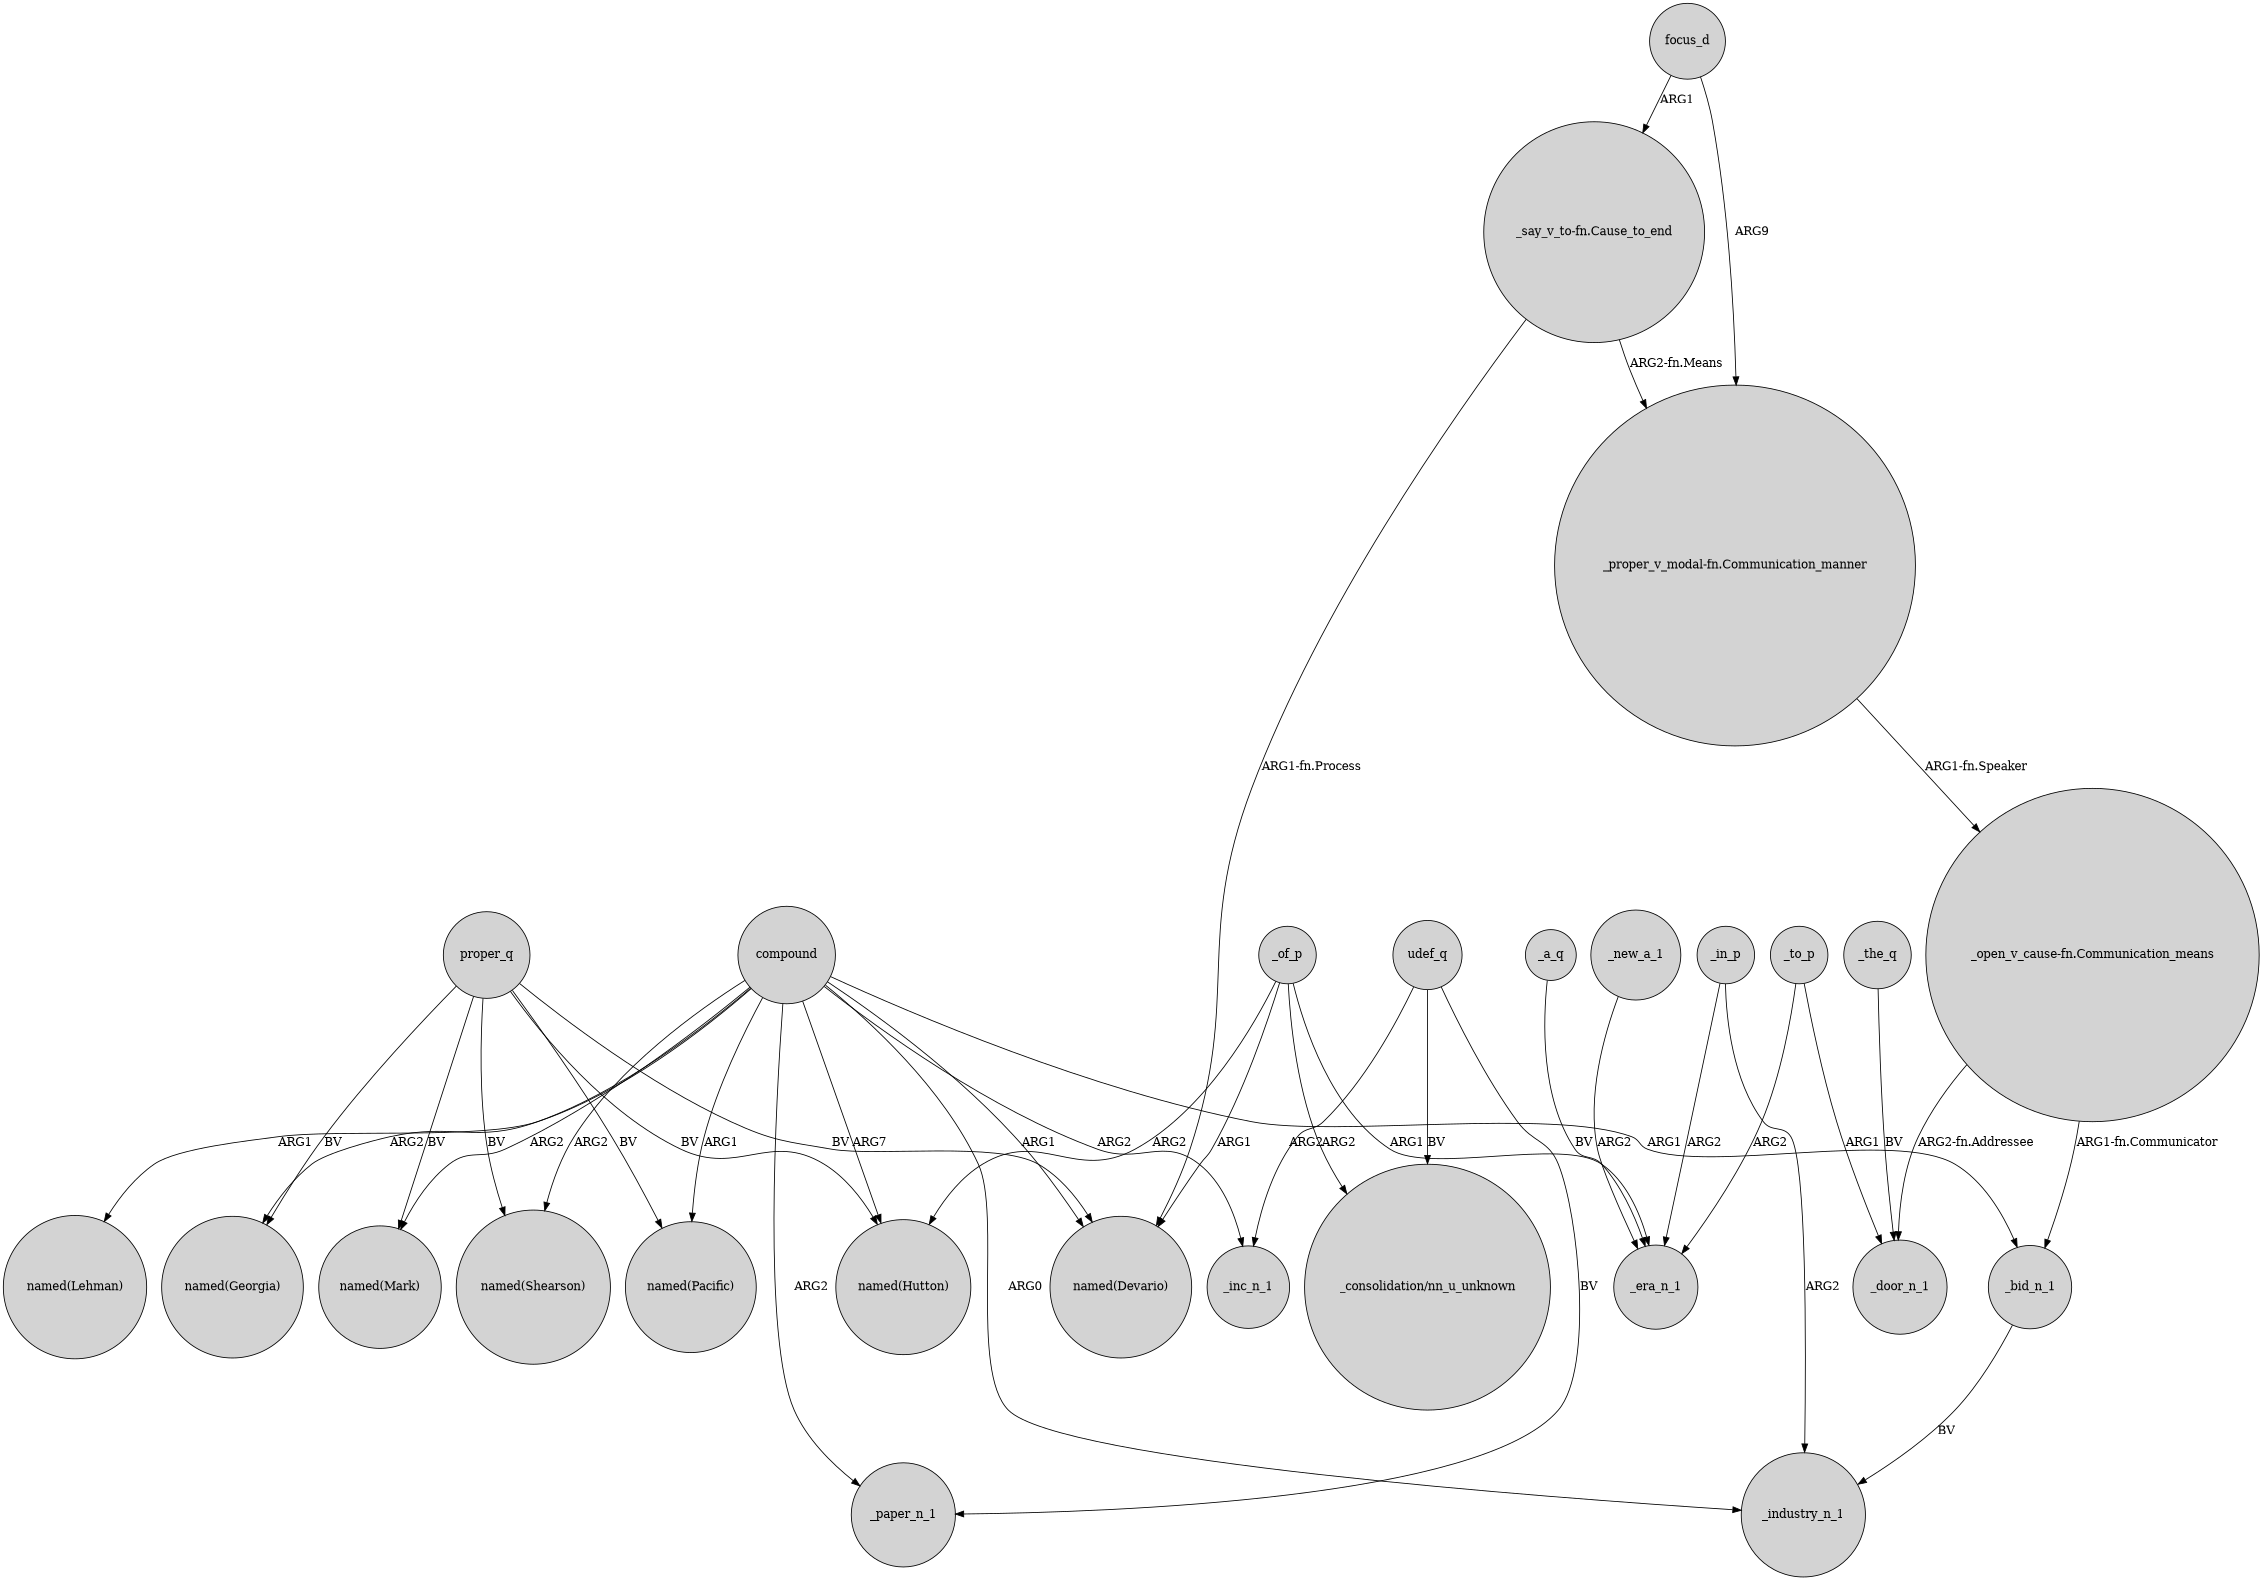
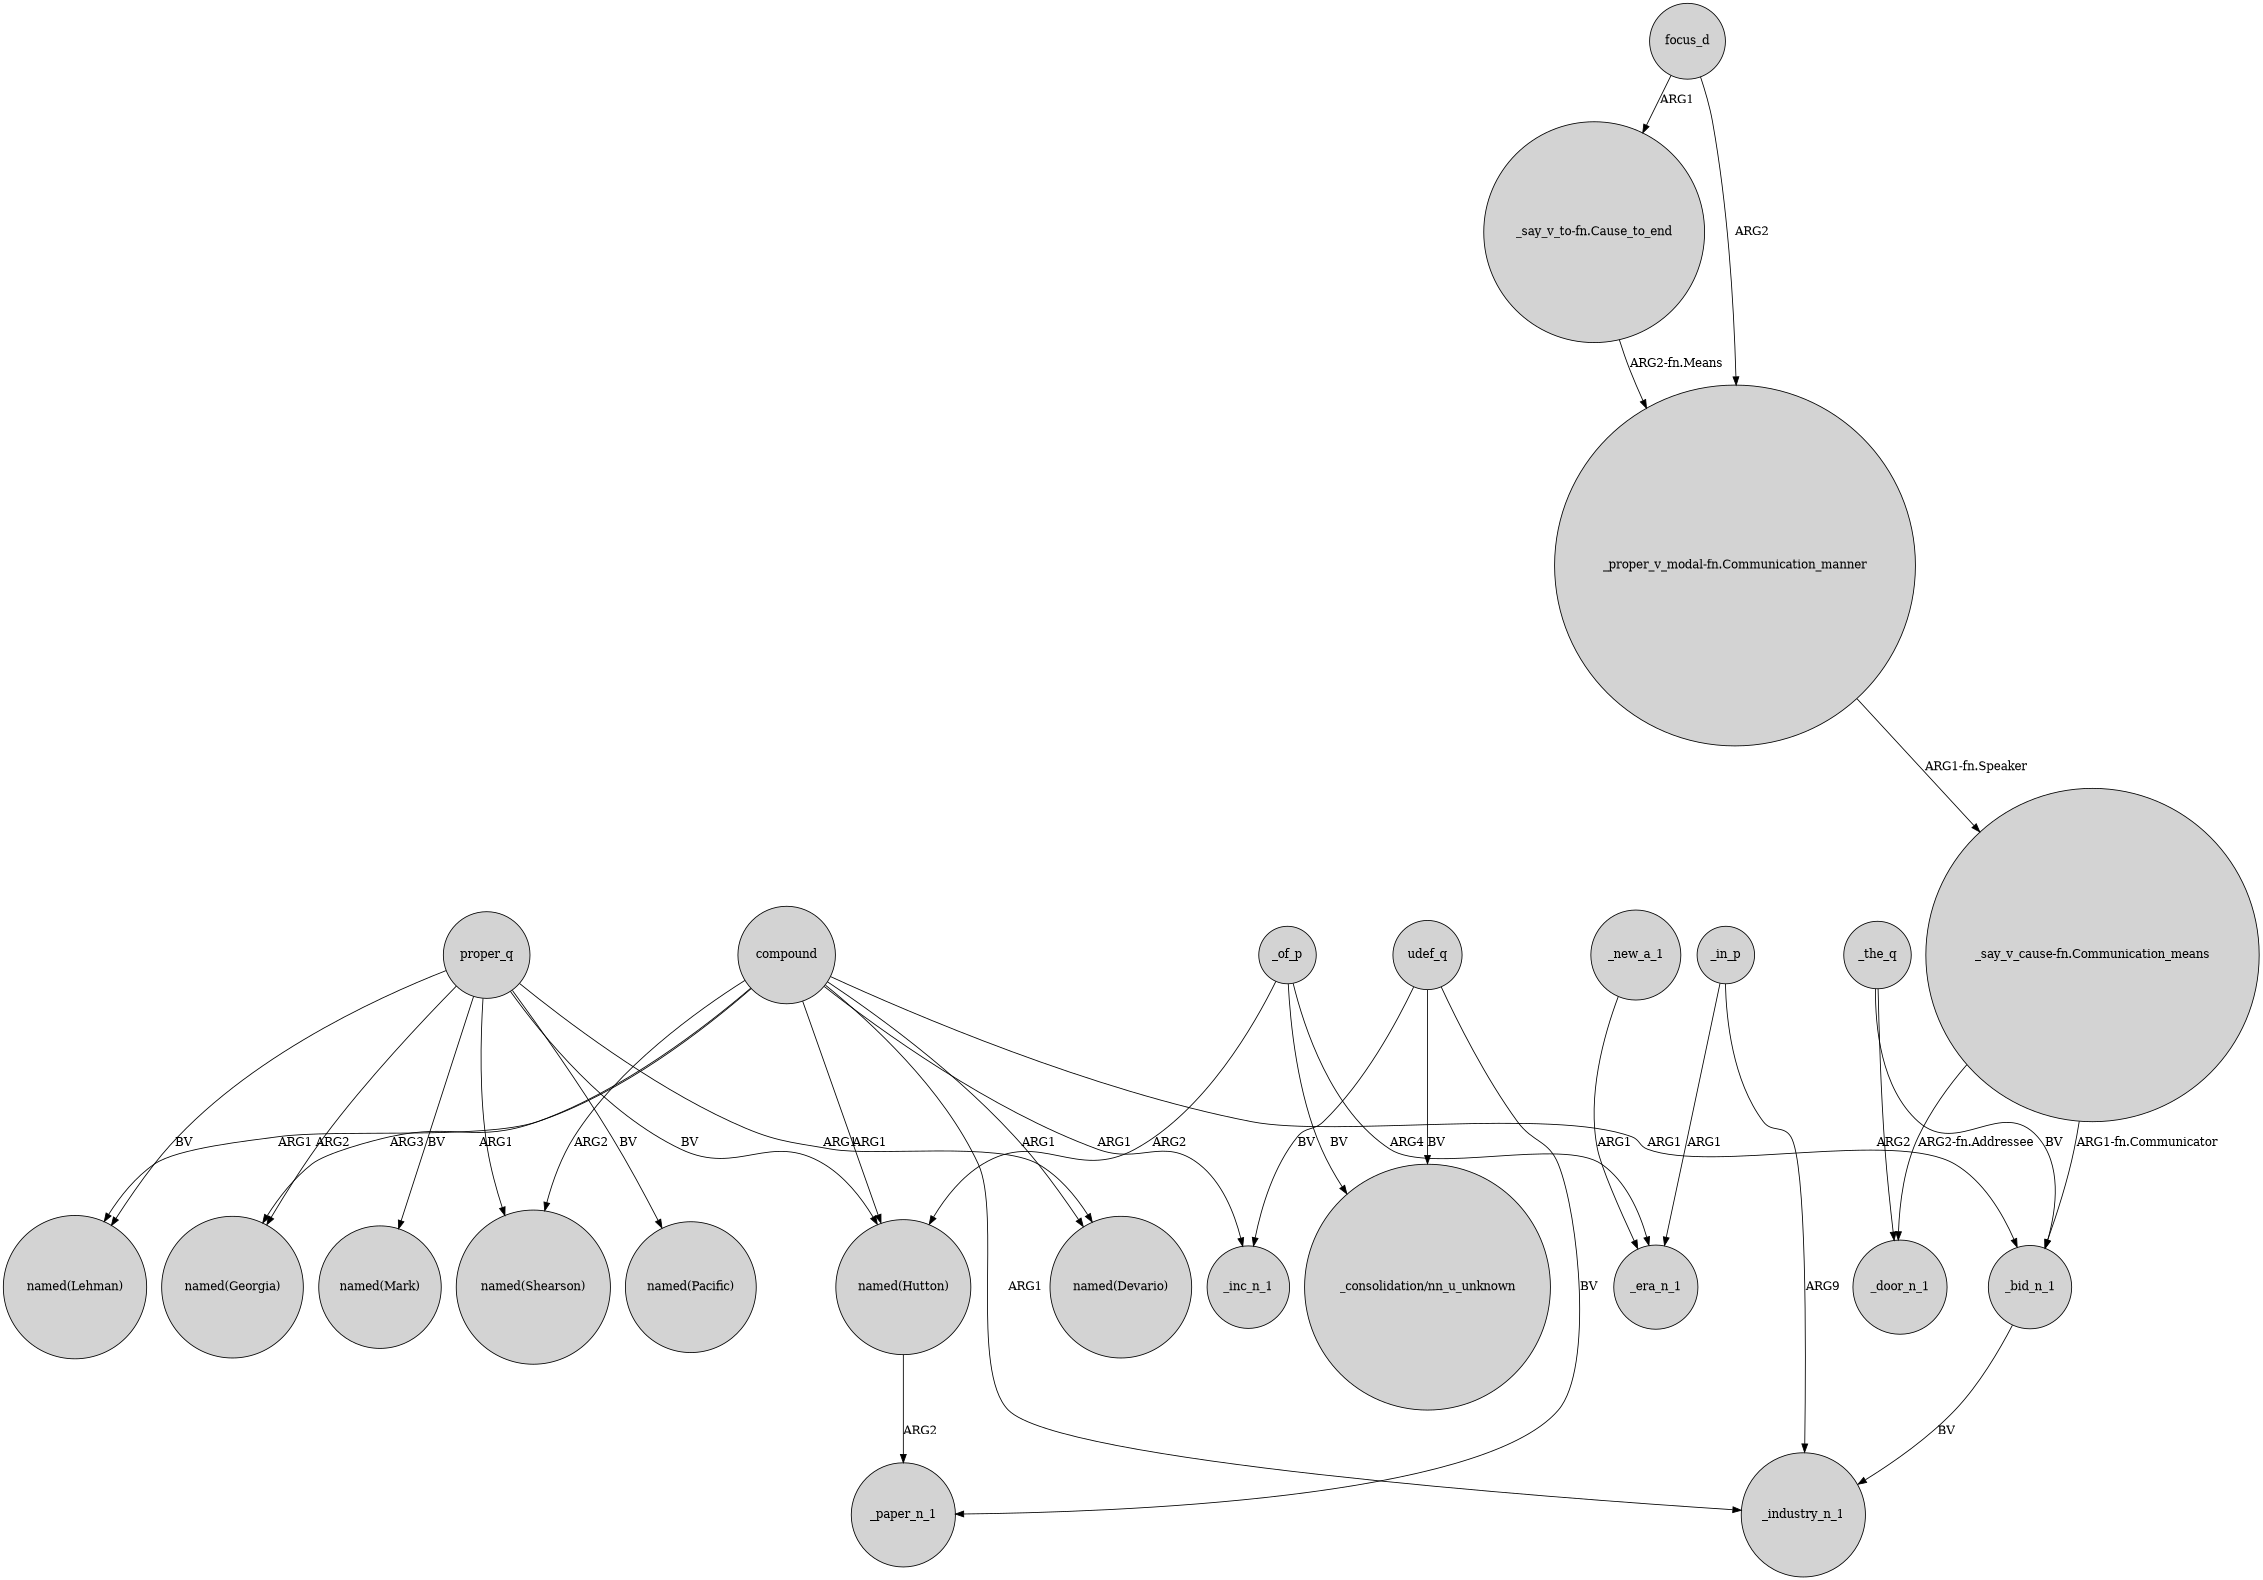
(1752, 232) -> (1752, 232)
(1271, 741) -> none
(1551, 955) -> none
(1799, 955) -> none
(2092, 955) -> (2092, 955)
none -> (260, 1068)
(715, 1102) -> none
(1233, 1107) -> none
(567, 1116) -> none
none -> (1961, 1132)
(333, 1143) -> (333, 1143)
(407, 1143) -> (407, 1143)
(496, 1143) -> (496, 1143)
(840, 1143) -> (840, 1143)
(870, 1143) -> (870, 1143)
(1115, 1143) -> (1115, 1143)
(1306, 1143) -> (1306, 1143)
(1339, 1143) -> (1339, 1143)
(1407, 1143) -> (1407, 1143)
(1615, 1143) -> (1615, 1143)
(1705, 1143) -> (1705, 1143)
(1894, 1143) -> (1894, 1143)
(775, 1254) -> (903, 1405)
(1025, 1287) -> (1025, 1287)
(1823, 1287) -> (1823, 1287)
